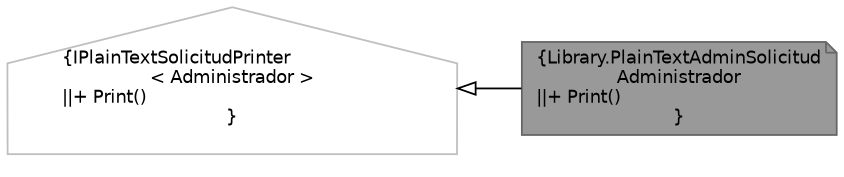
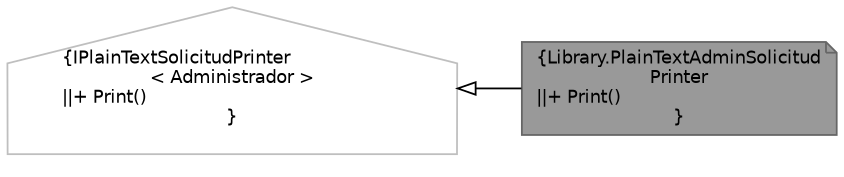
(679, 88) -> (679, 88)
